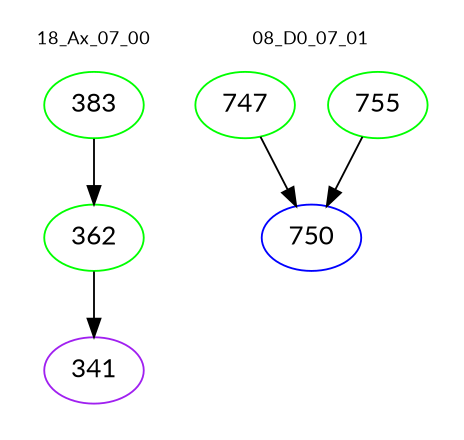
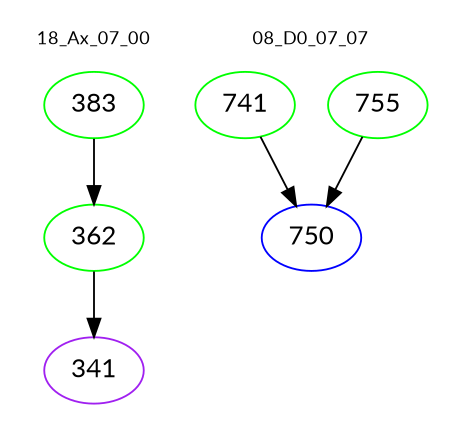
(311, 40) -> (311, 40)
(245, 105) -> (245, 105)
